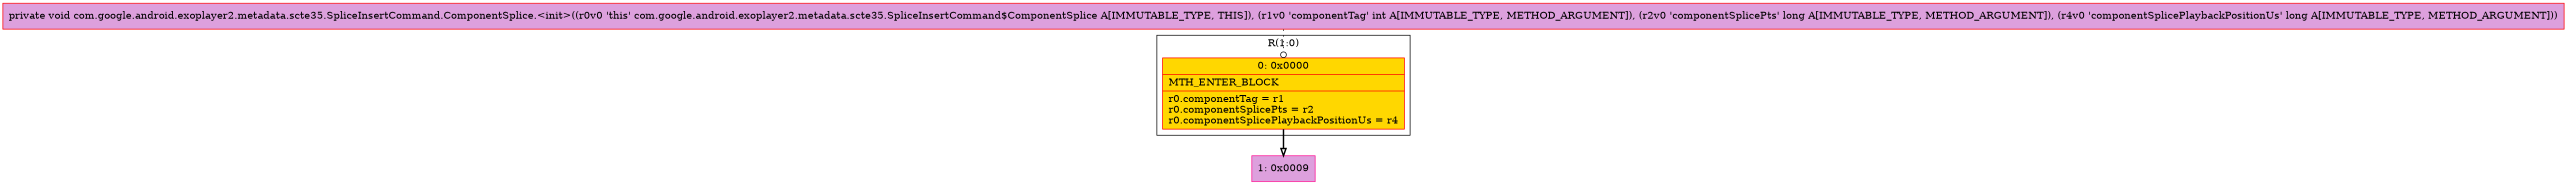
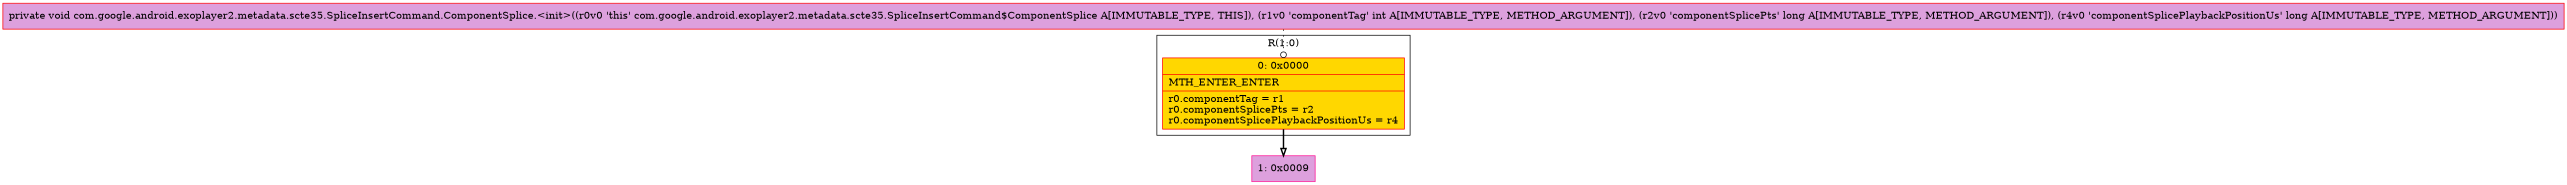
(1224, 82) -> (1224, 82)
